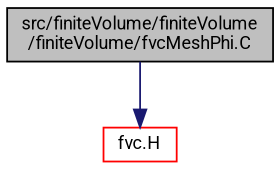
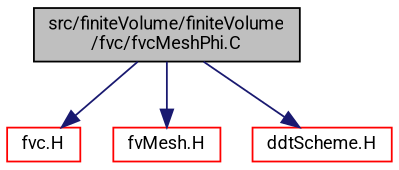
(140, 35) -> (167, 35)
none -> (167, 145)
none -> (322, 145)
